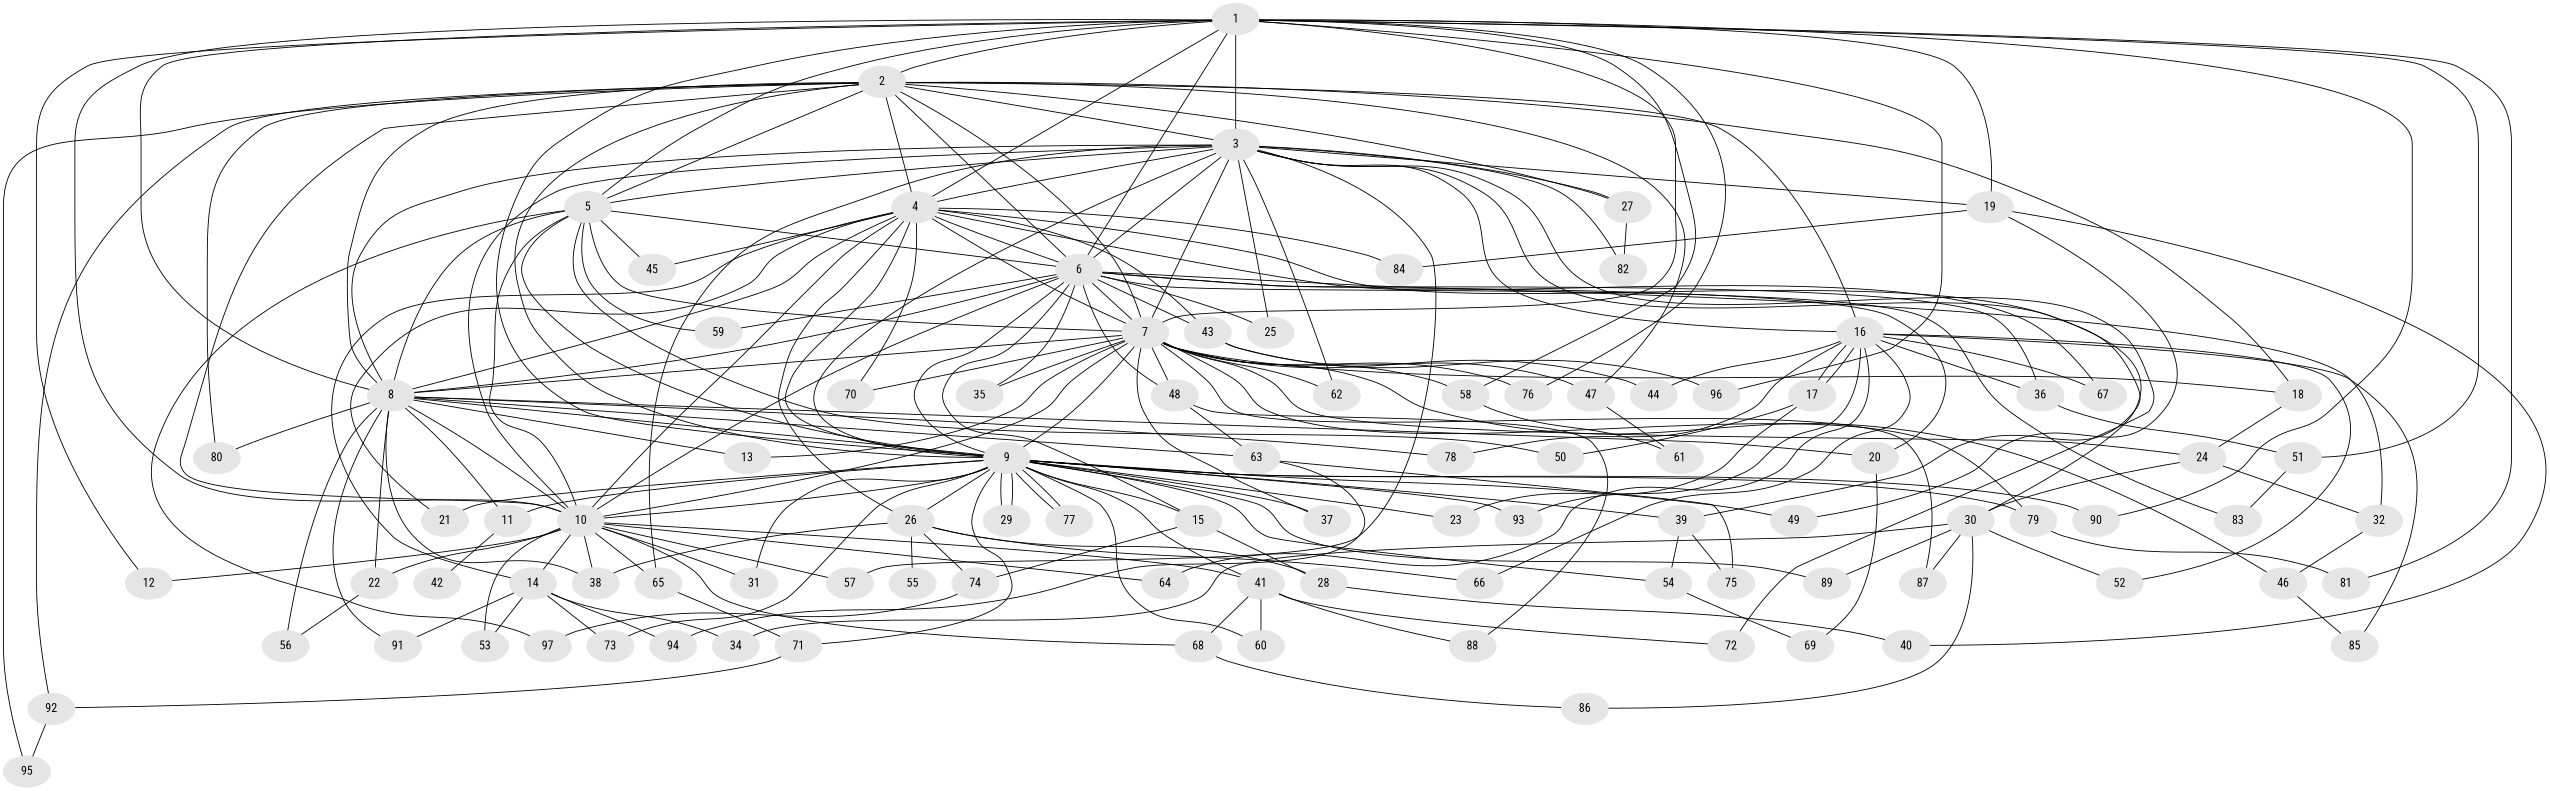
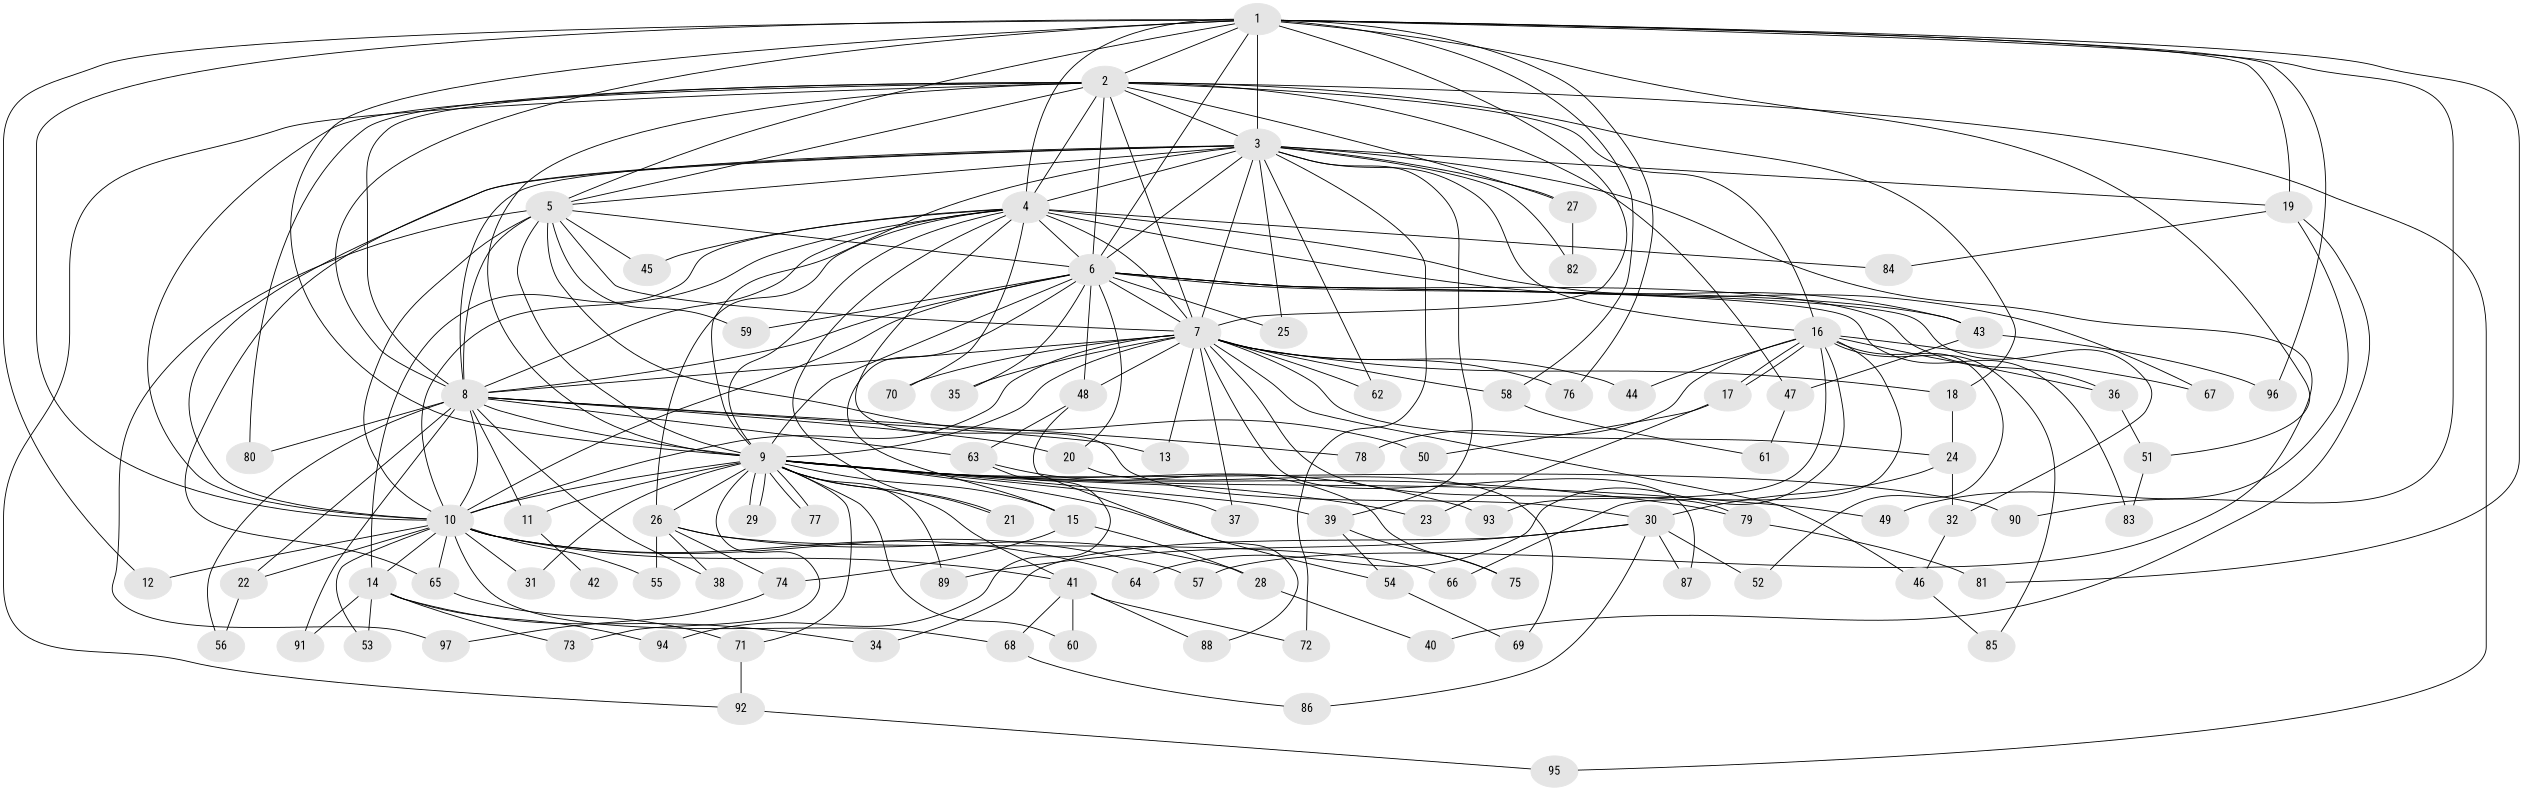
(588, 552) -> (585, 556)
